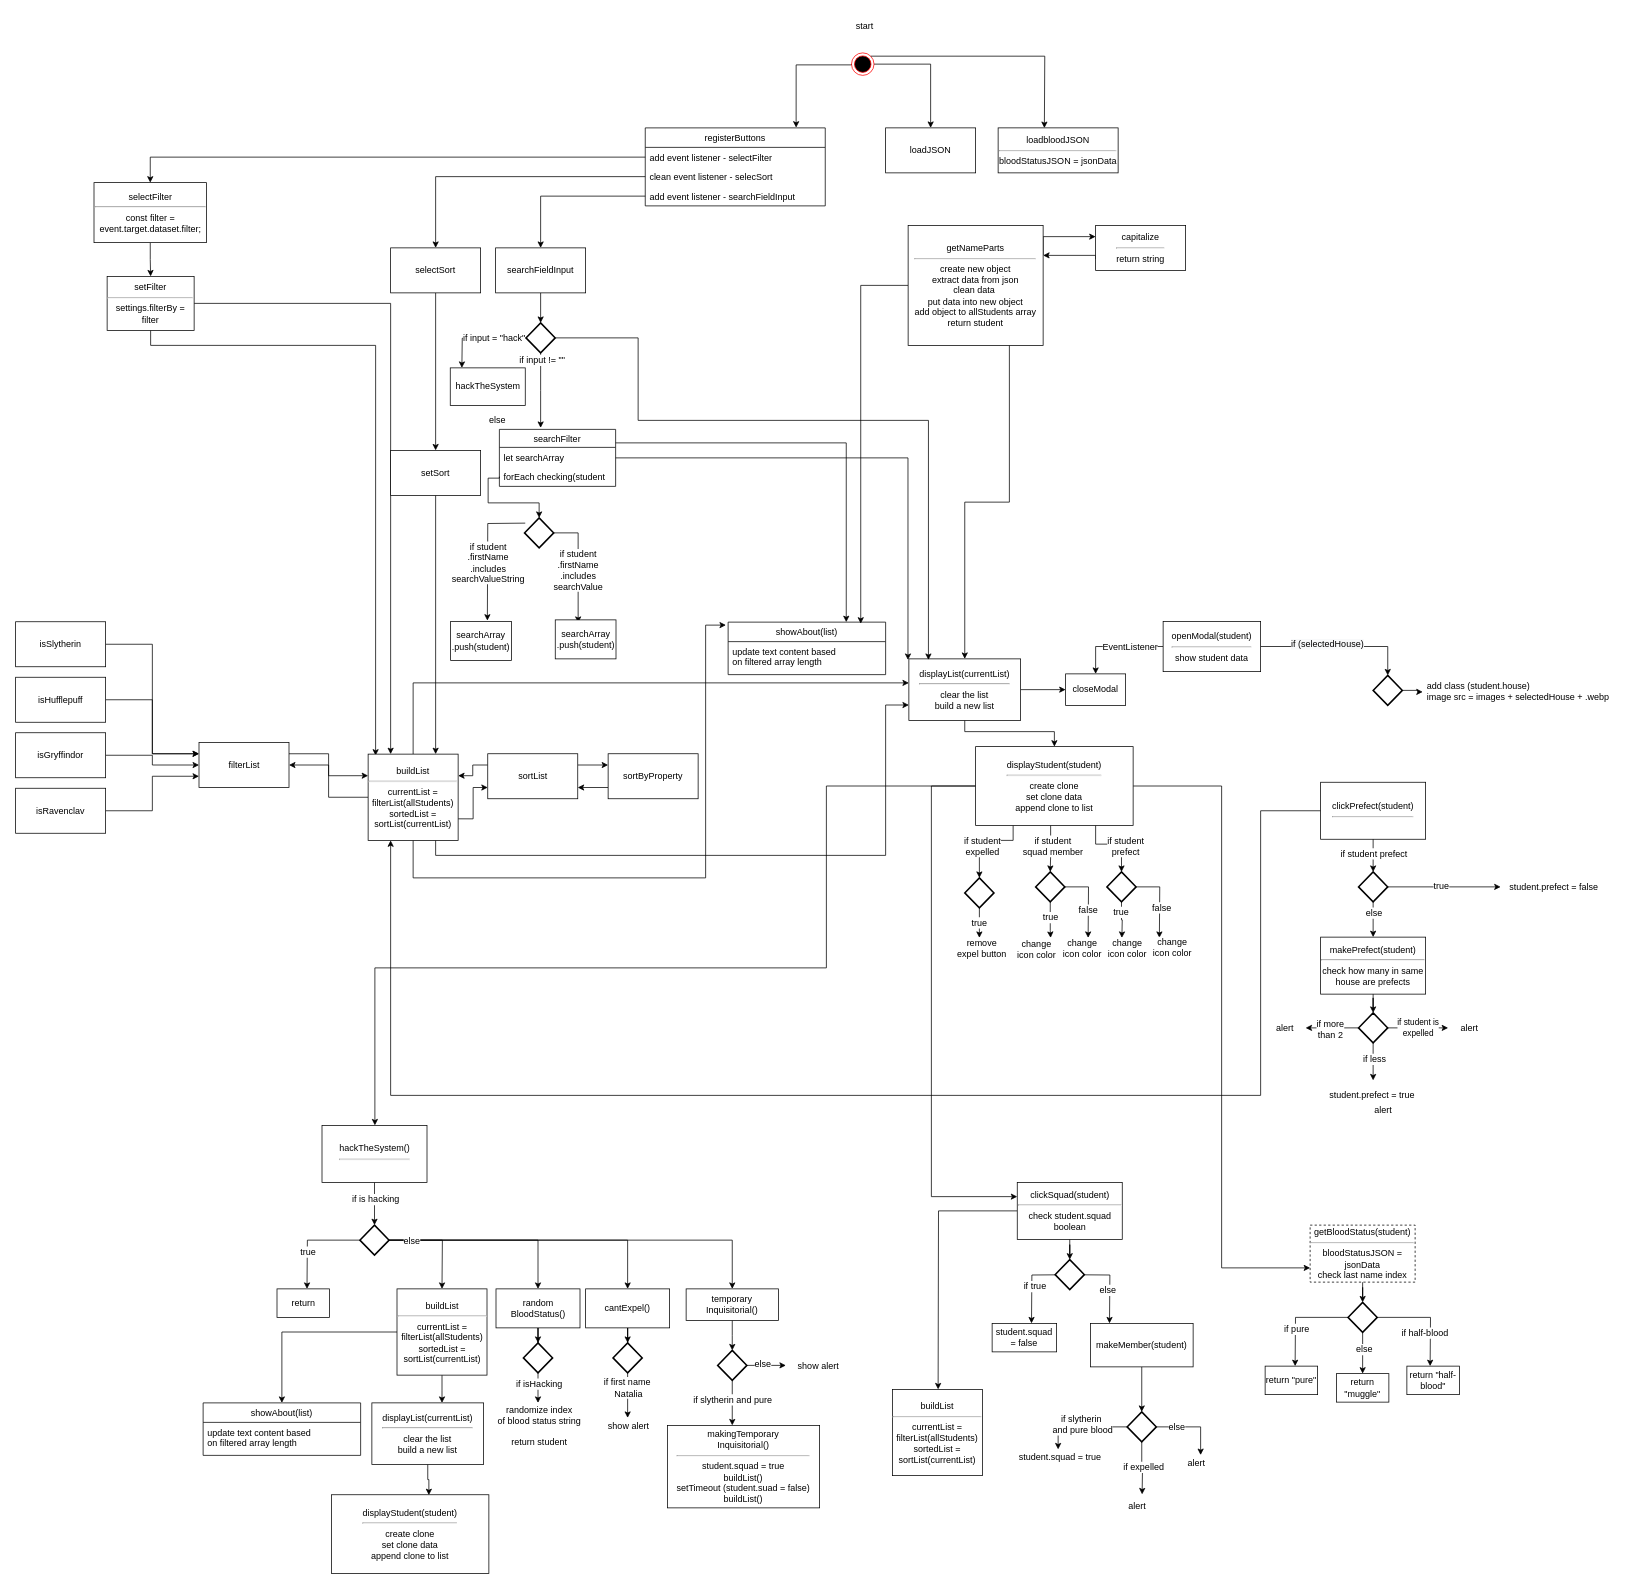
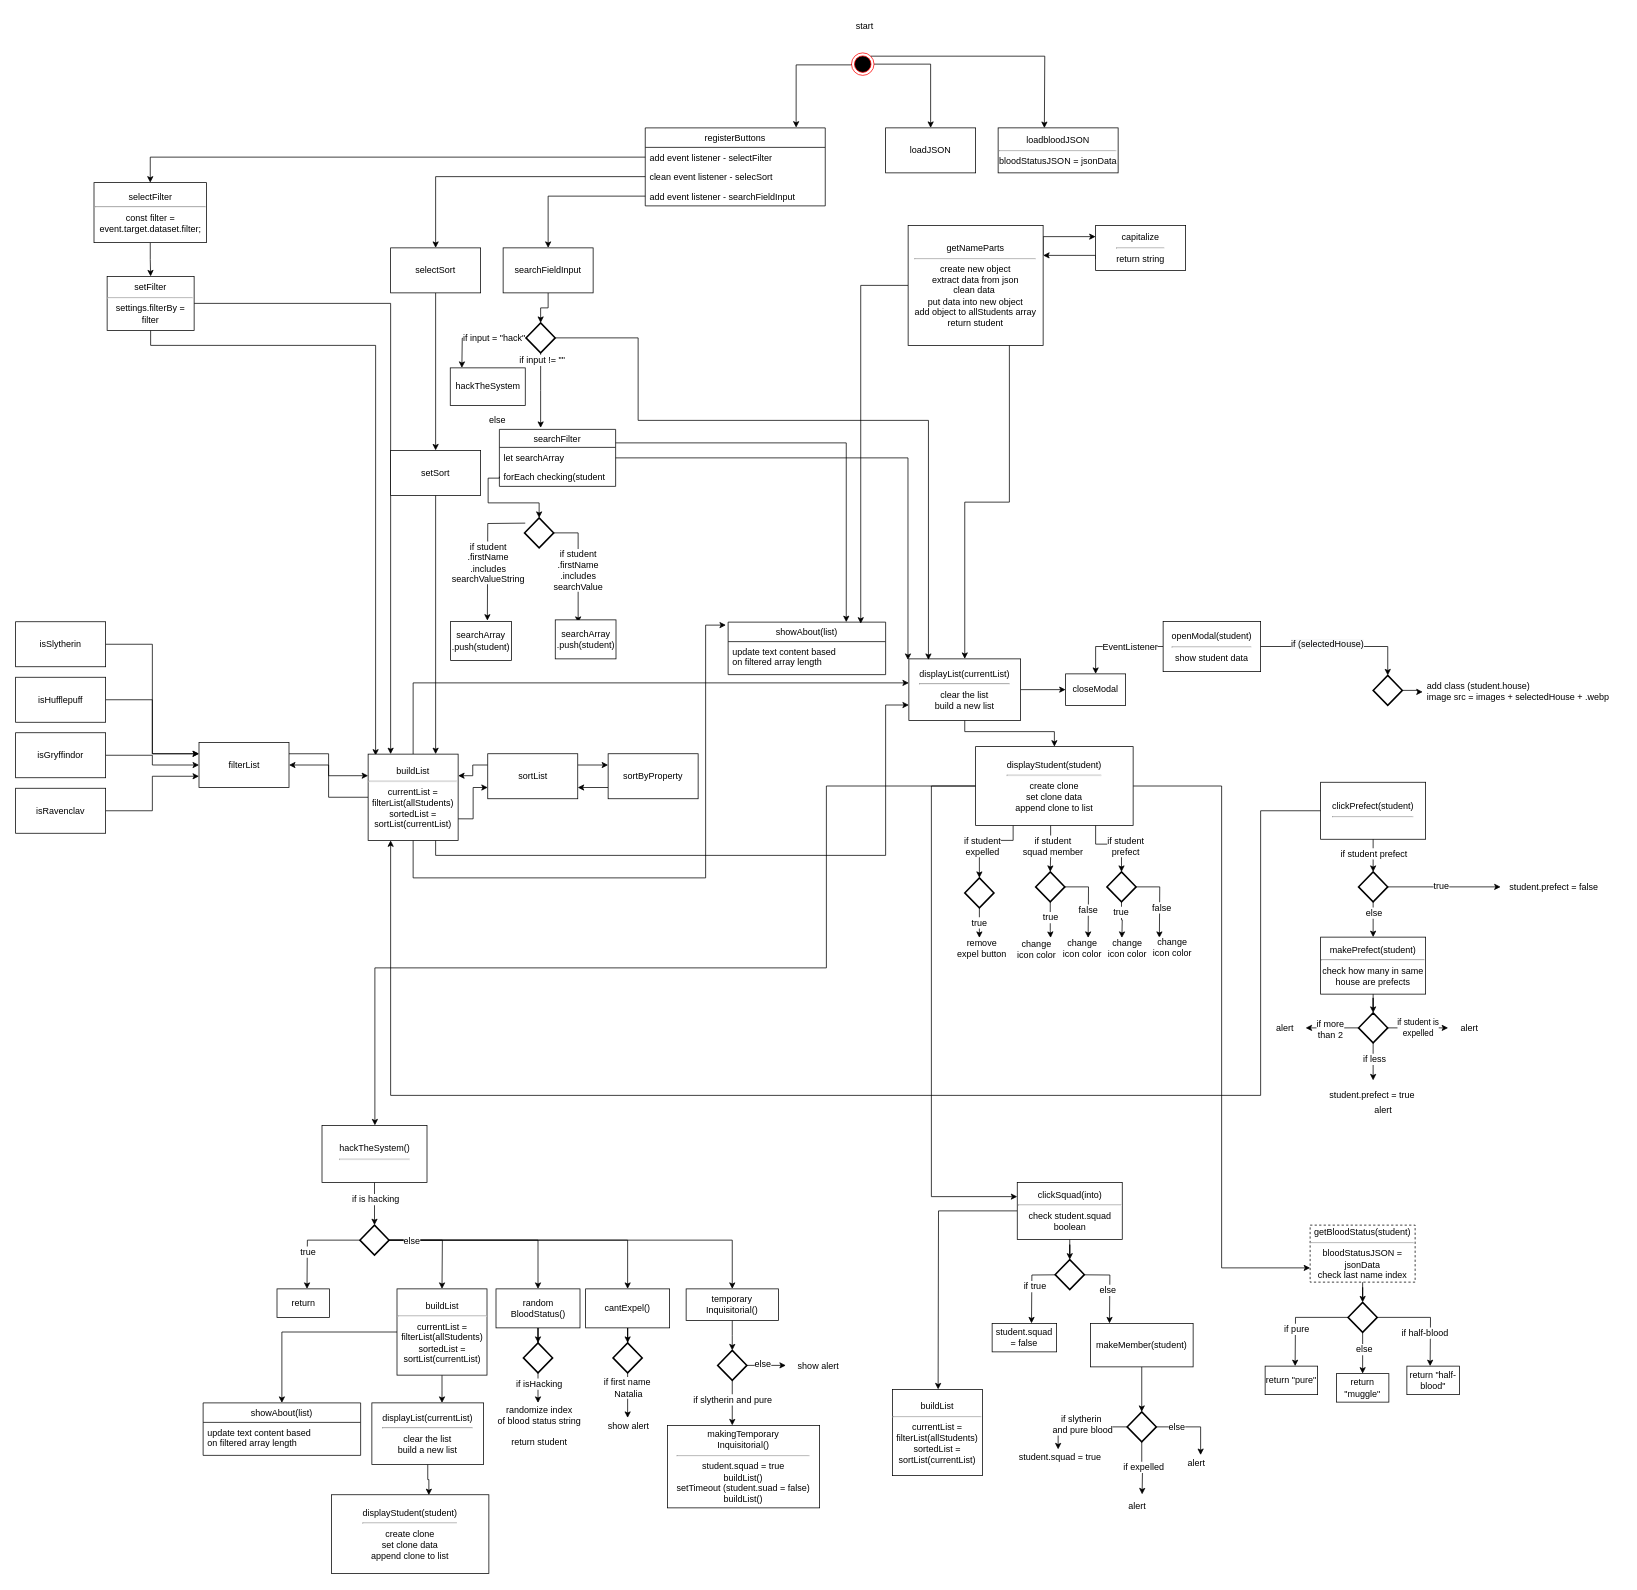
(540, 270) -> (548, 270)
(1070, 1211) -> (1070, 1211)
